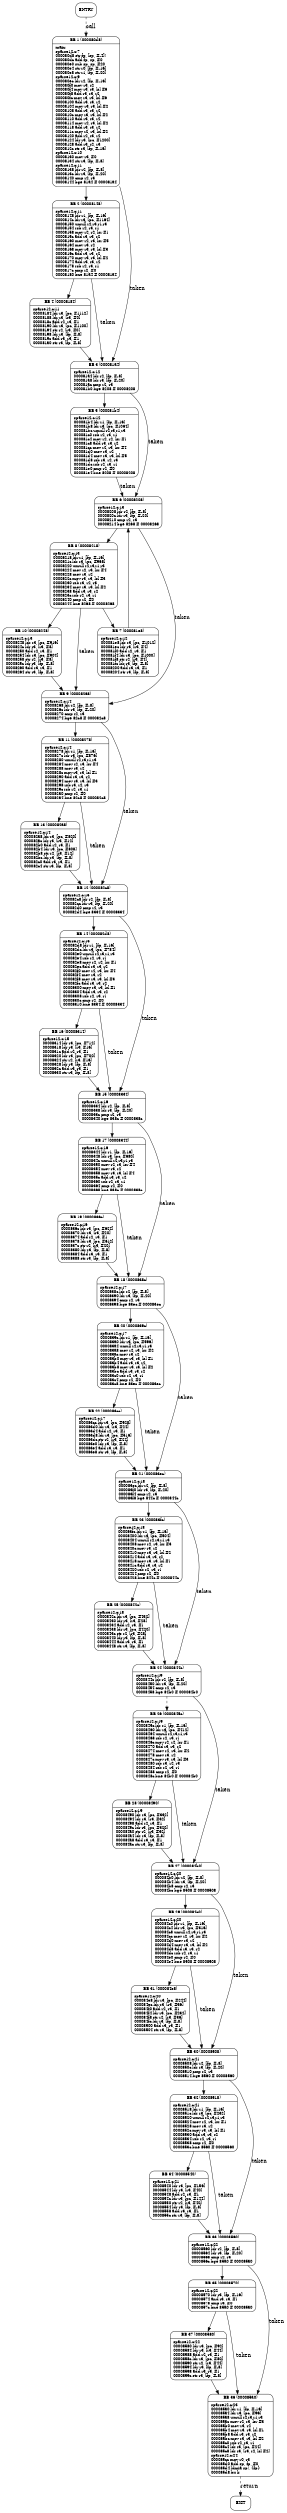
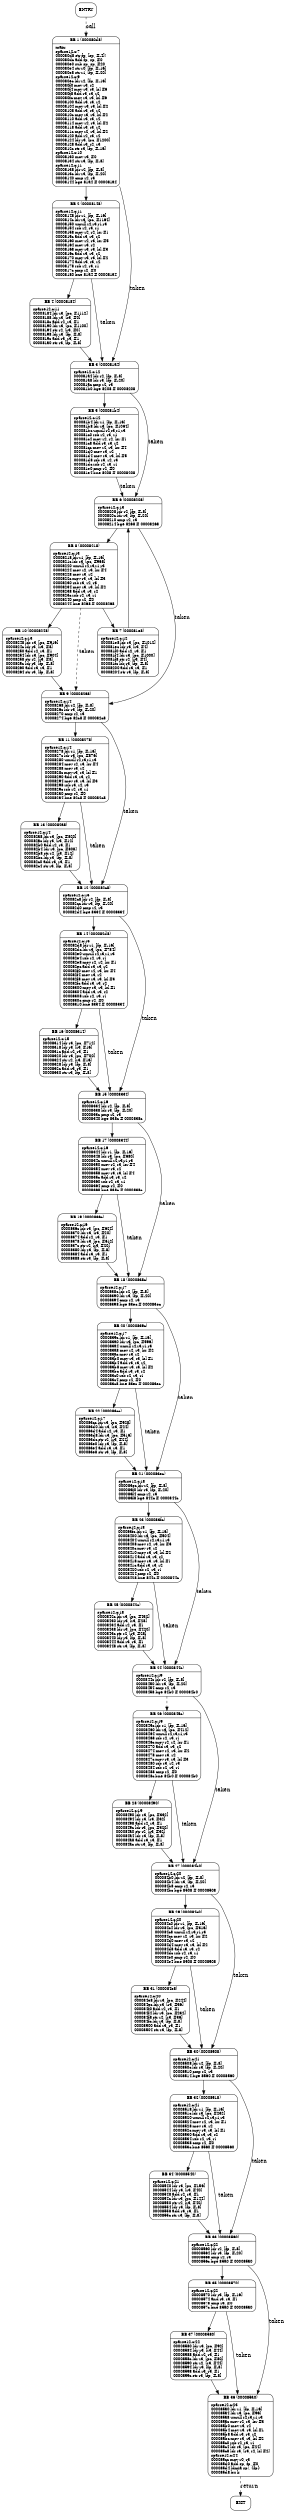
(78, 647) -> (78, 647)
